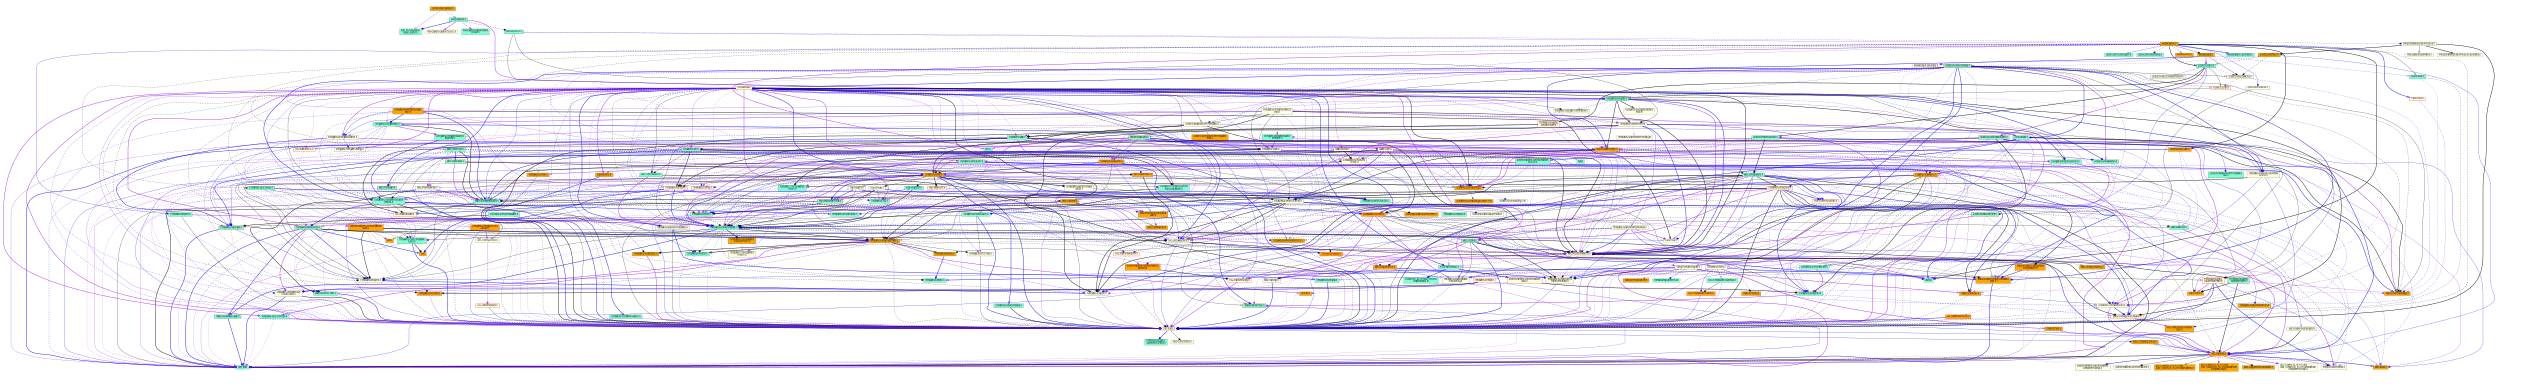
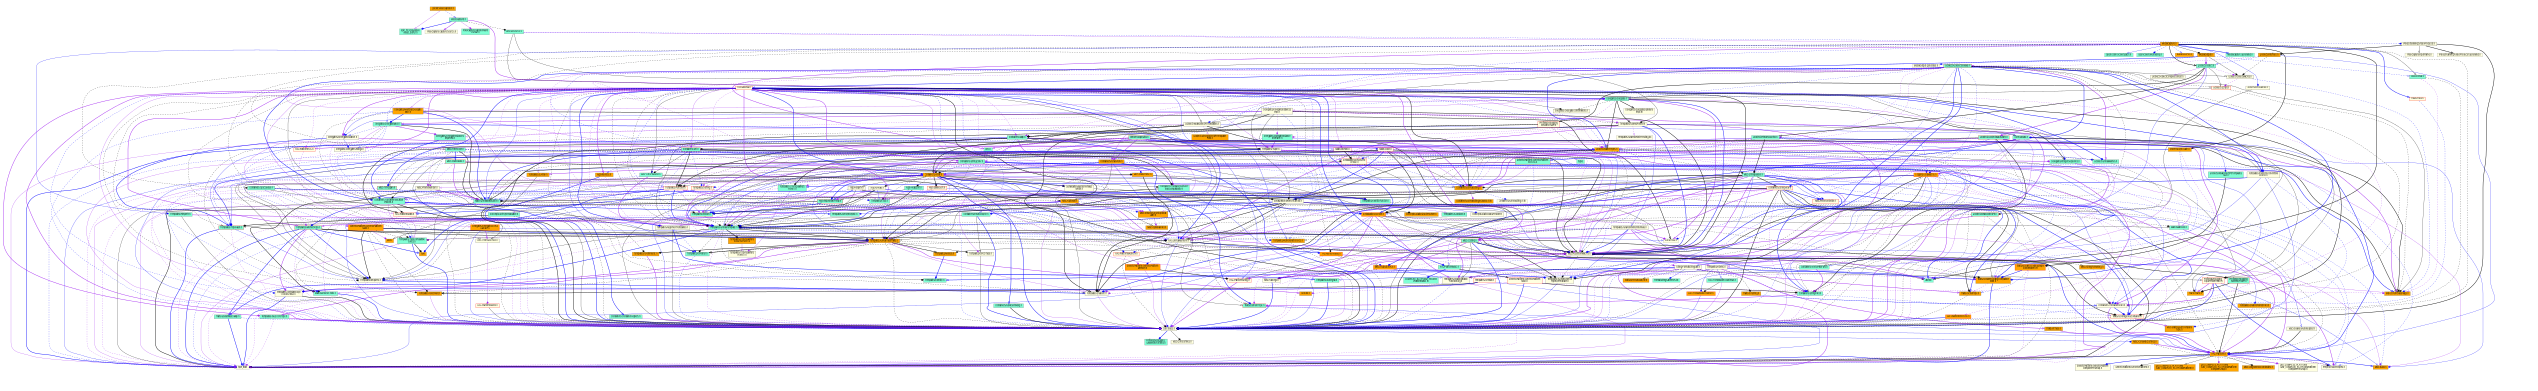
(2238, 60) -> (2238, 60)
(1425, 169) -> (1425, 169)
(1528, 184) -> (1528, 184)
(1940, 197) -> (2162, 248)
(1826, 201) -> (1826, 201)
(2038, 299) -> (1928, 303)
none -> (1362, 327)
(243, 367) -> (243, 367)
